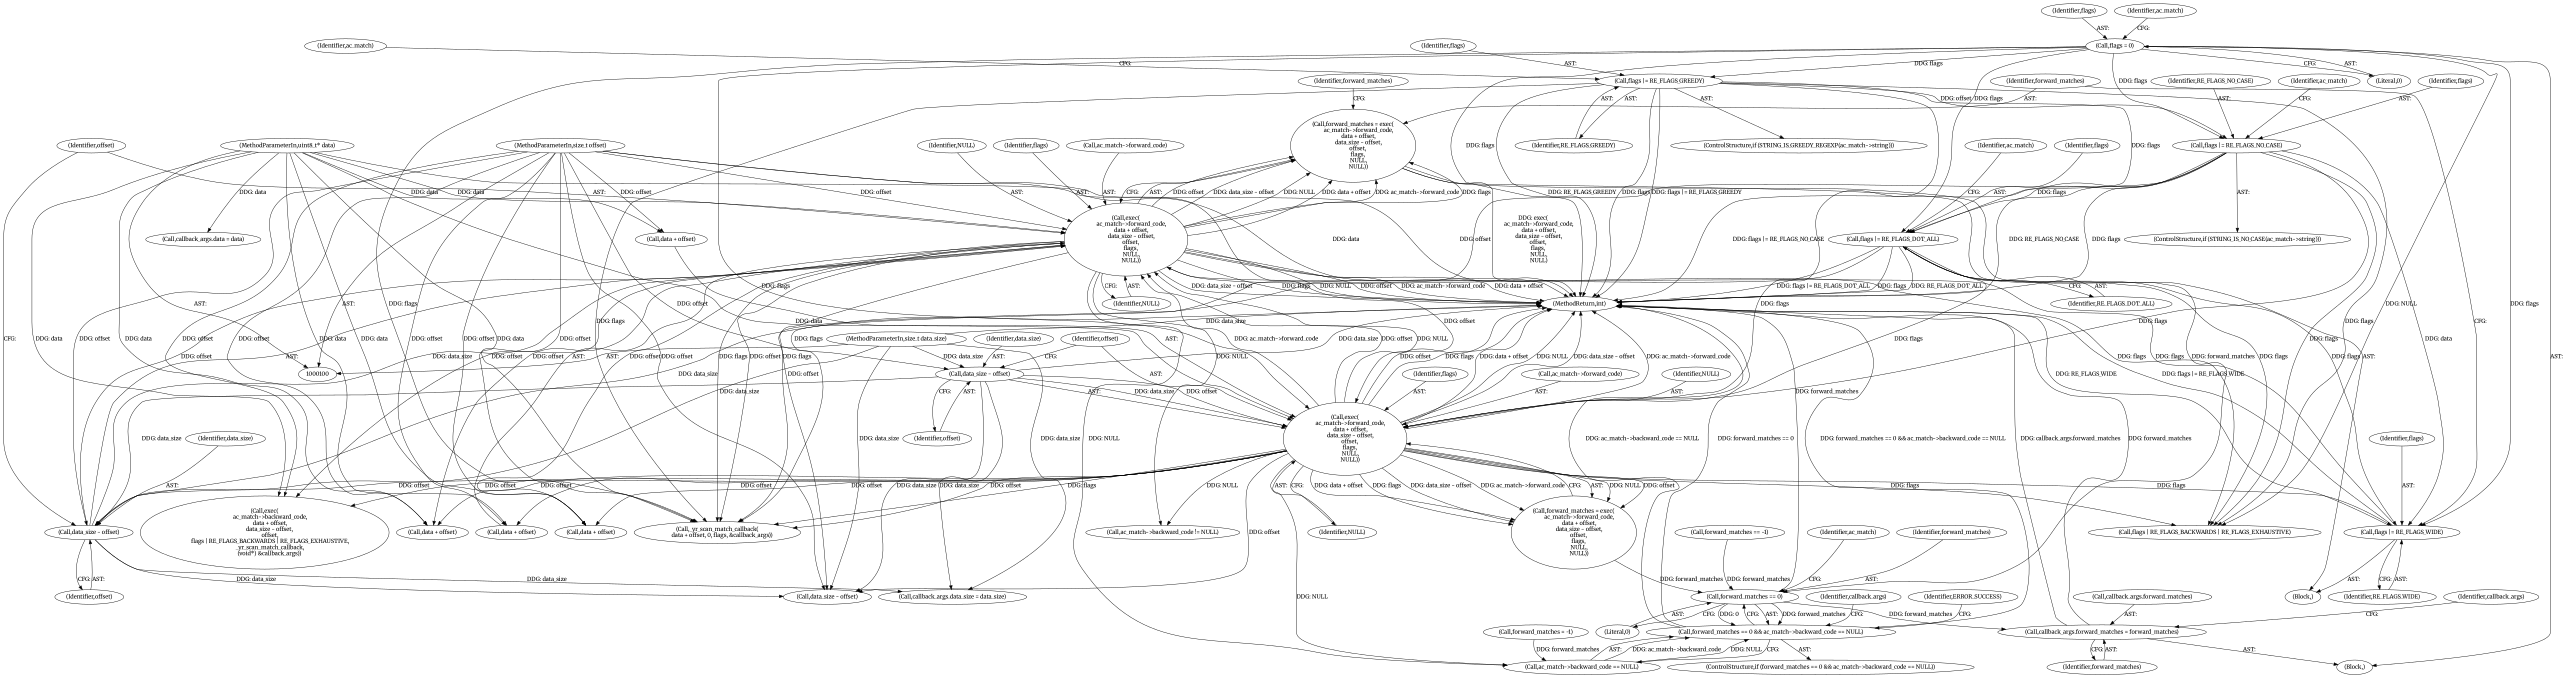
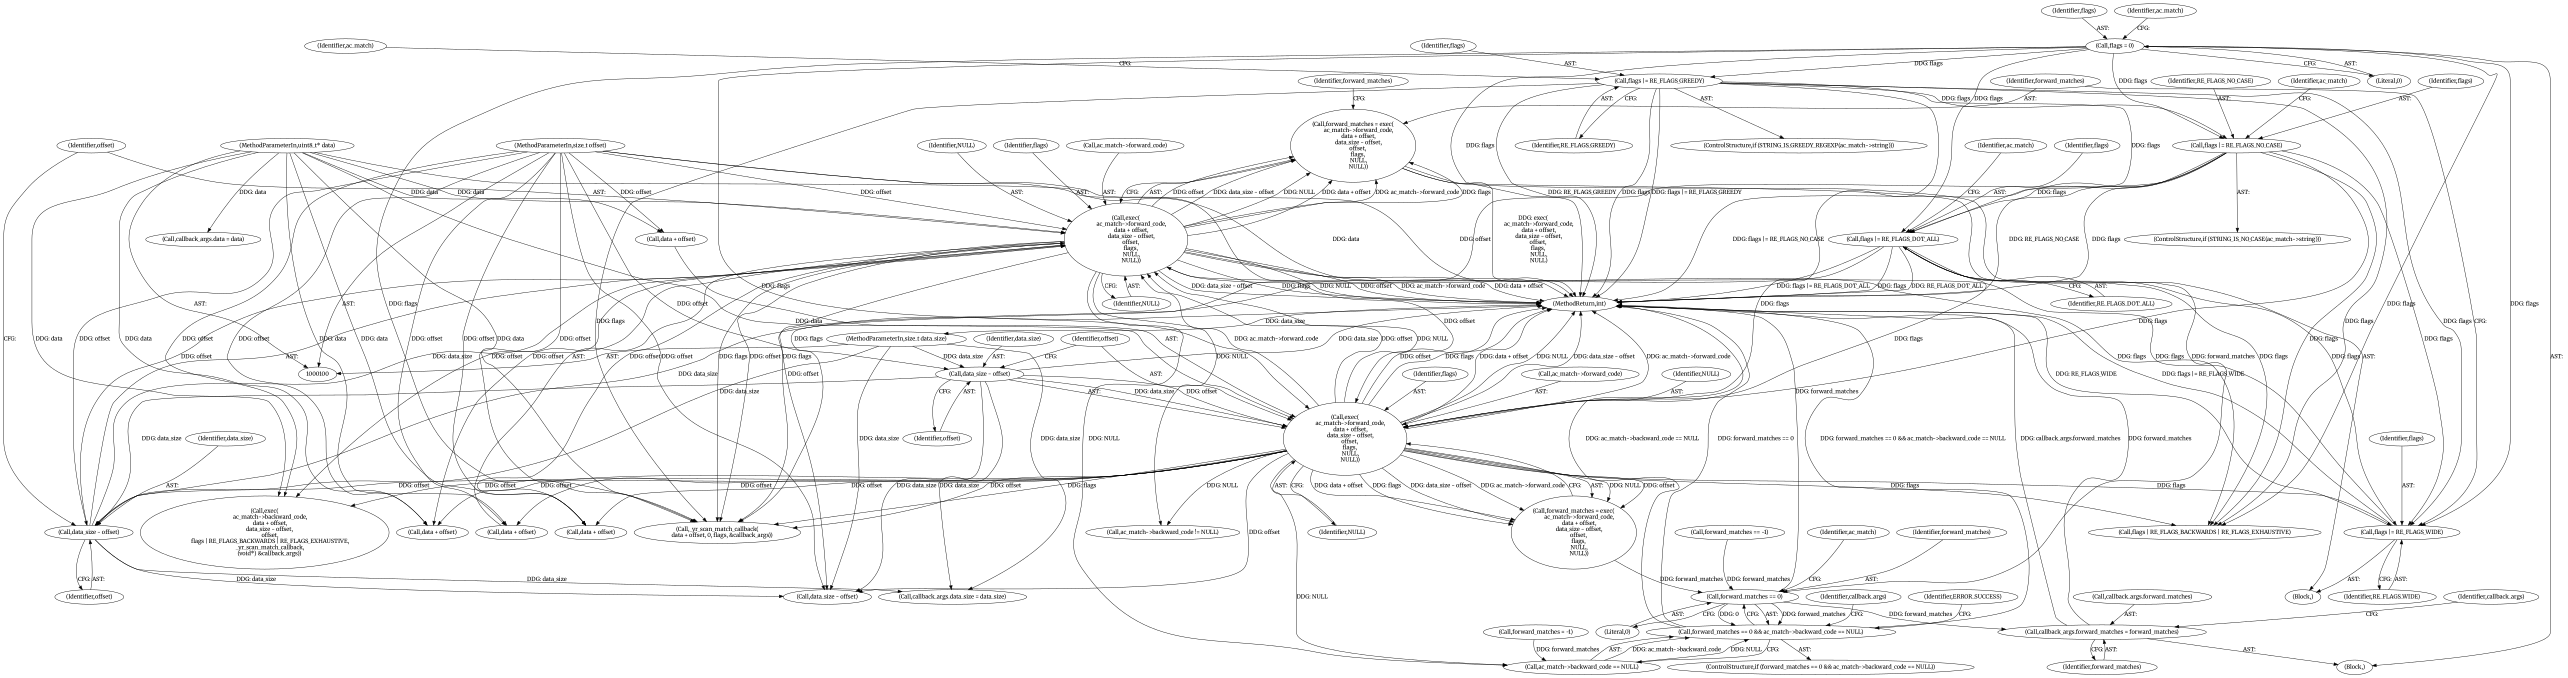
none -> (2268, 95)
(1632, 99) -> (1632, 99)
(1956, 99) -> (1956, 99)
(2401, 304) -> (2401, 304)
(1196, 319) -> (1259, 320)
(2439, 339) -> (2439, 339)
